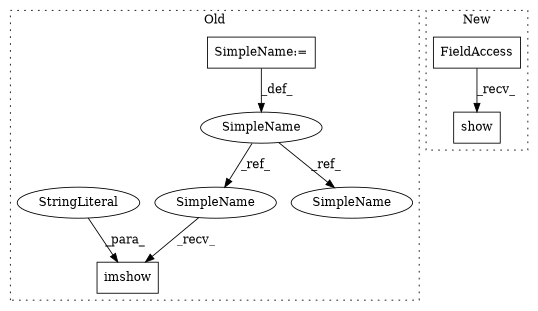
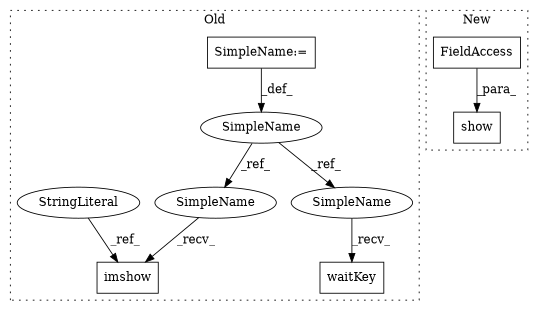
(496, 90) -> (496, 90)
(125, 240) -> (125, 240)
none -> (352, 278)
